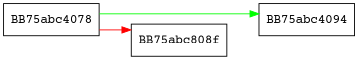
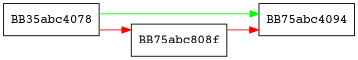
(51, 20) -> (51, 20)
none -> (238, 30)
